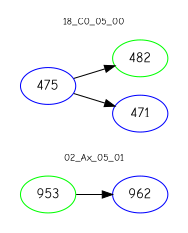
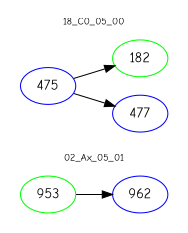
(140, 58) -> (140, 58)
(140, 114) -> (140, 114)
